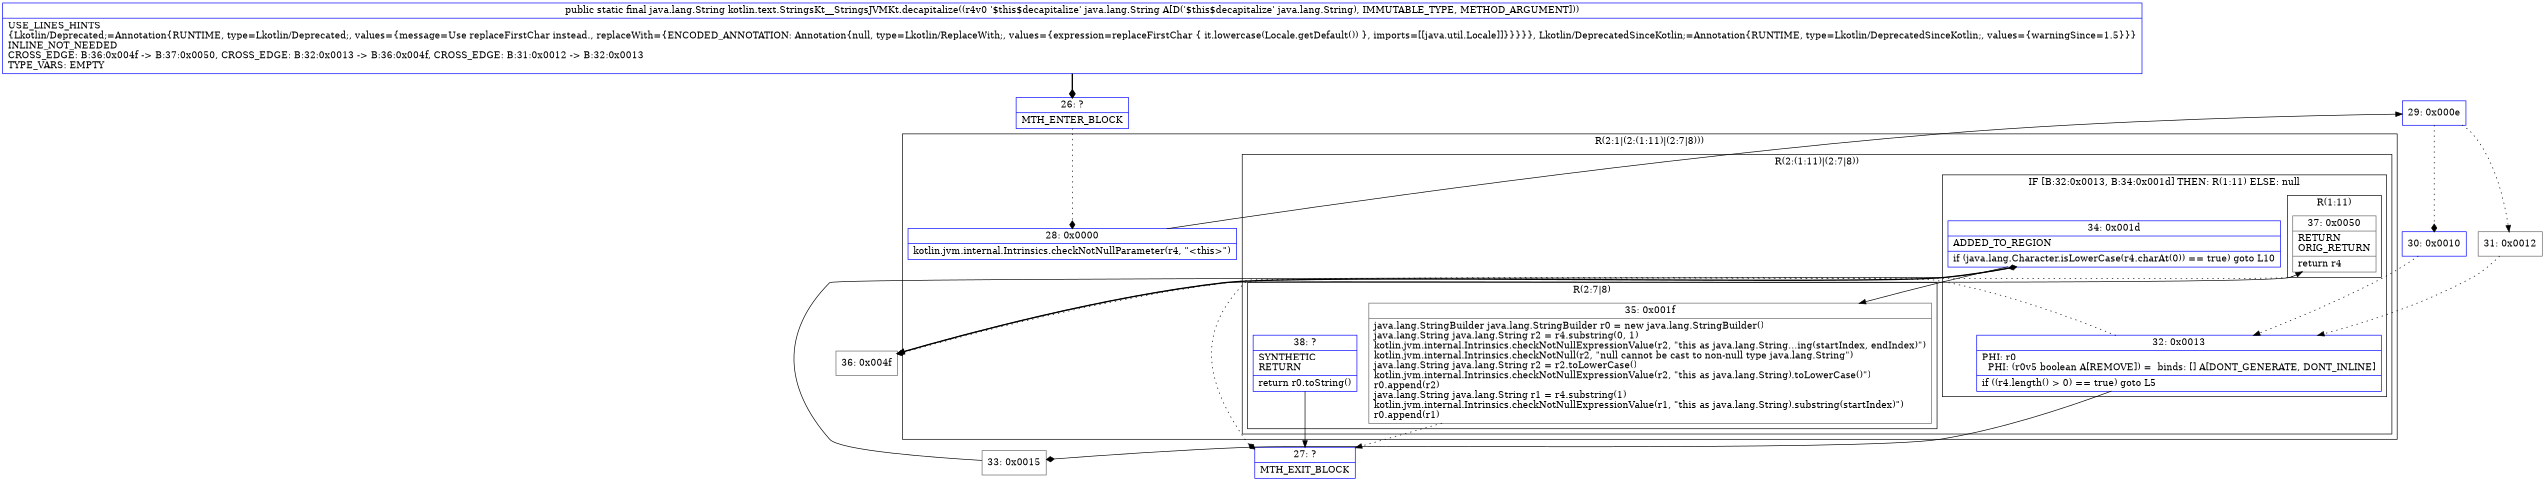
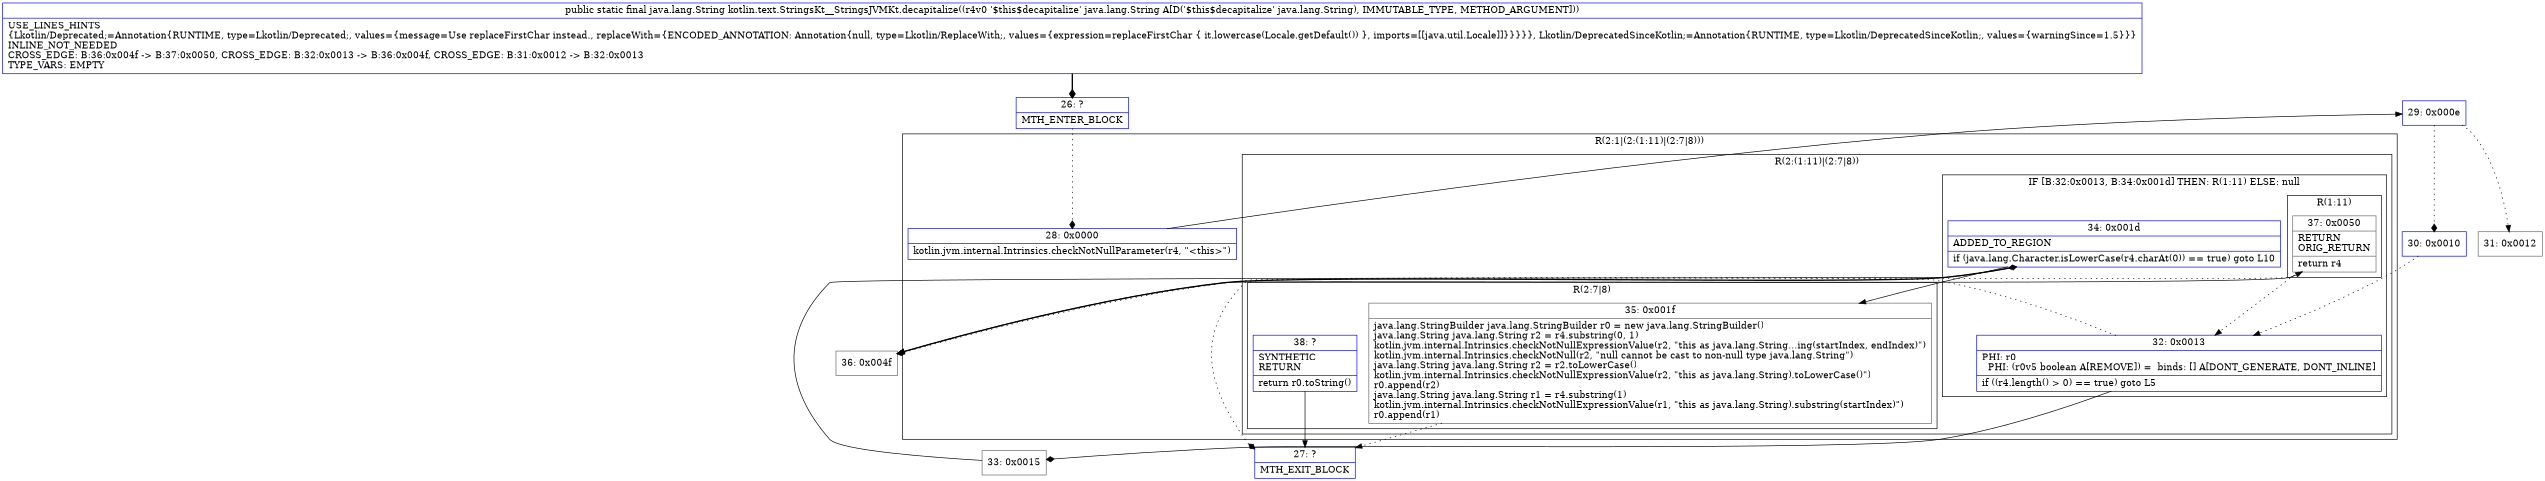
(2416, 304) -> (2259, 302)
